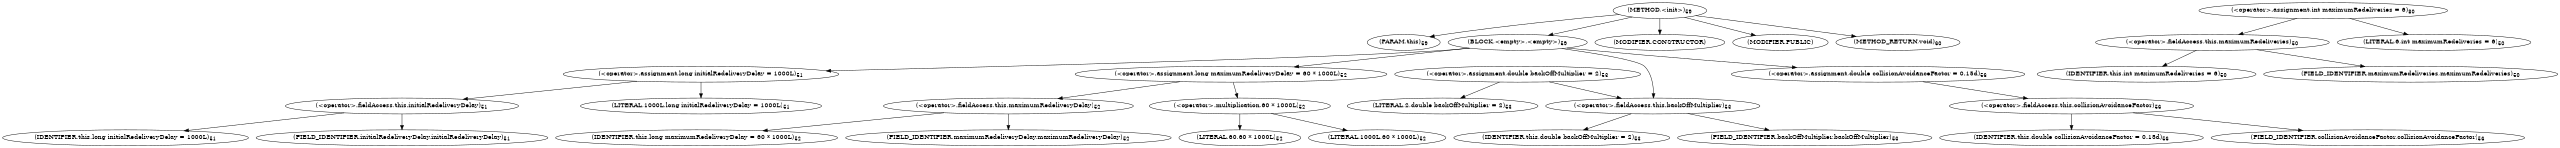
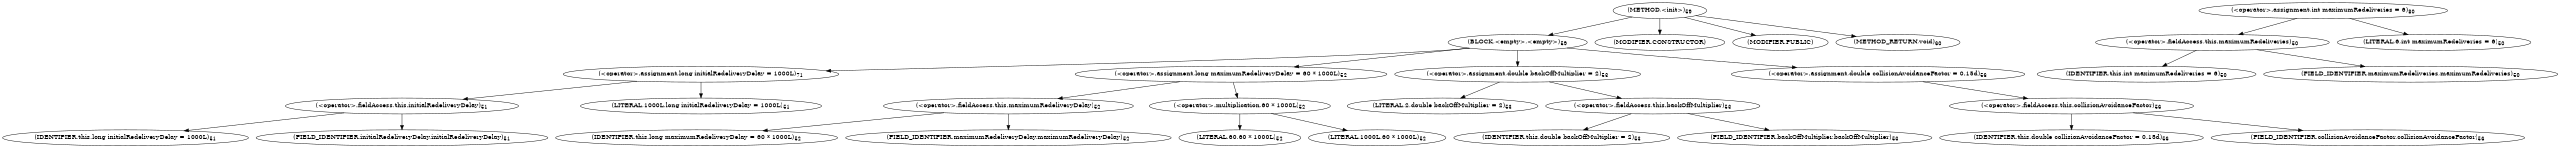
(1404, 42) -> none
(1618, 58) -> (1518, 56)
(800, 74) -> (800, 74)
